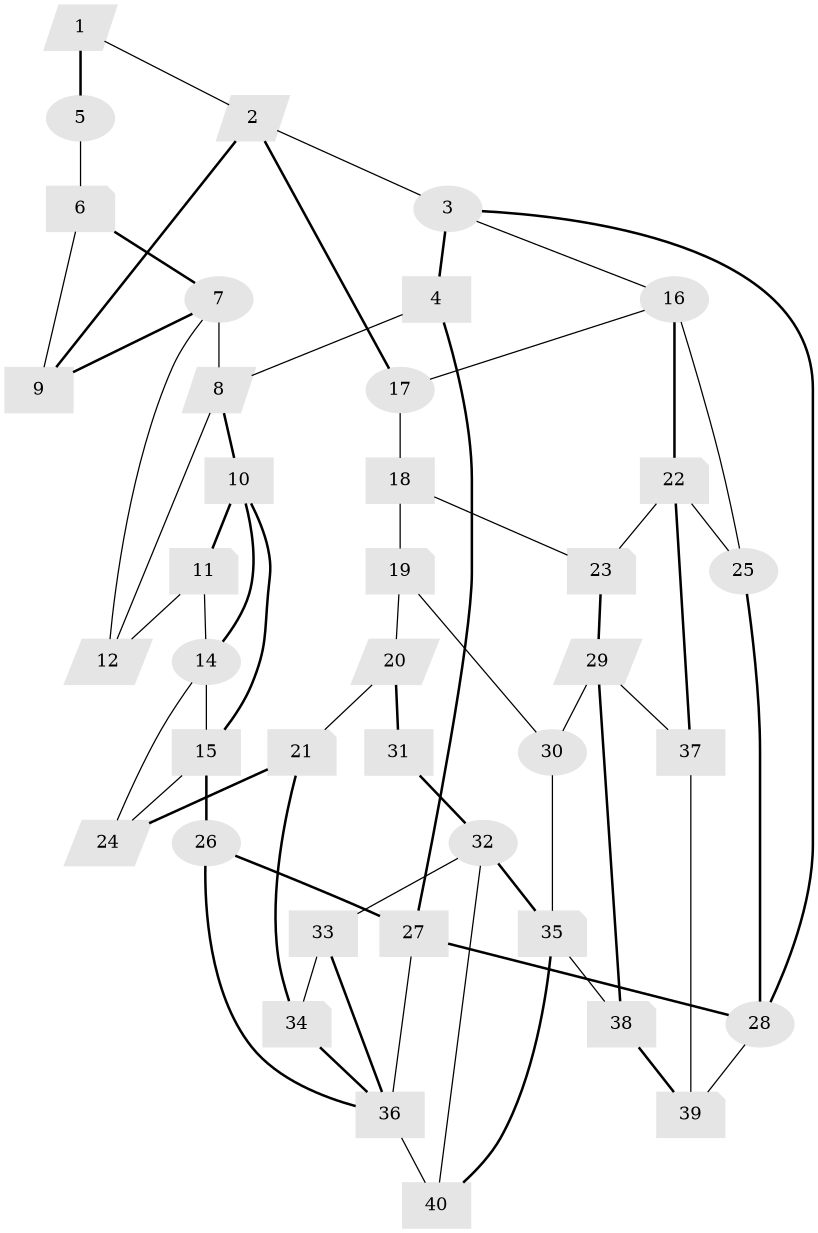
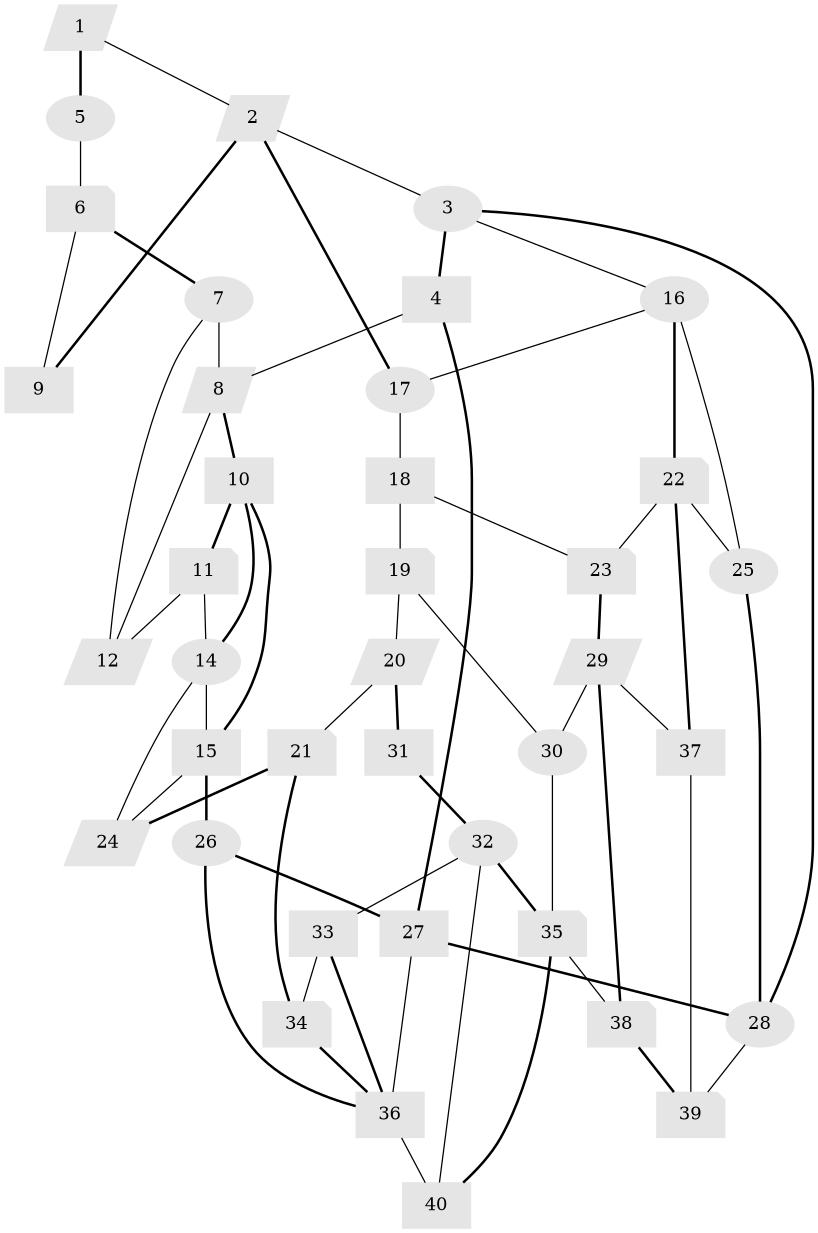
(133, 343) -> none
